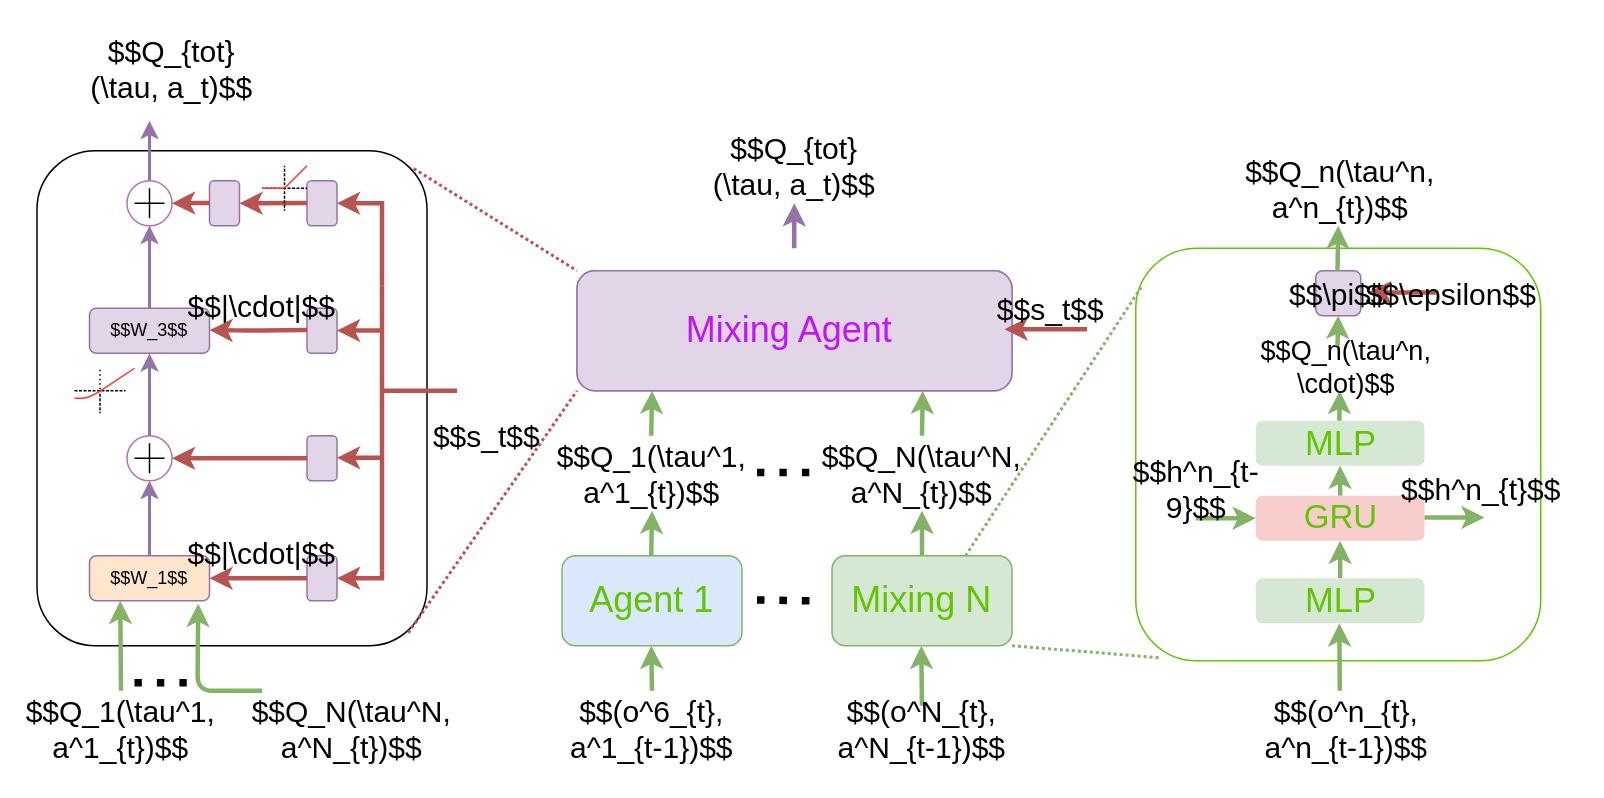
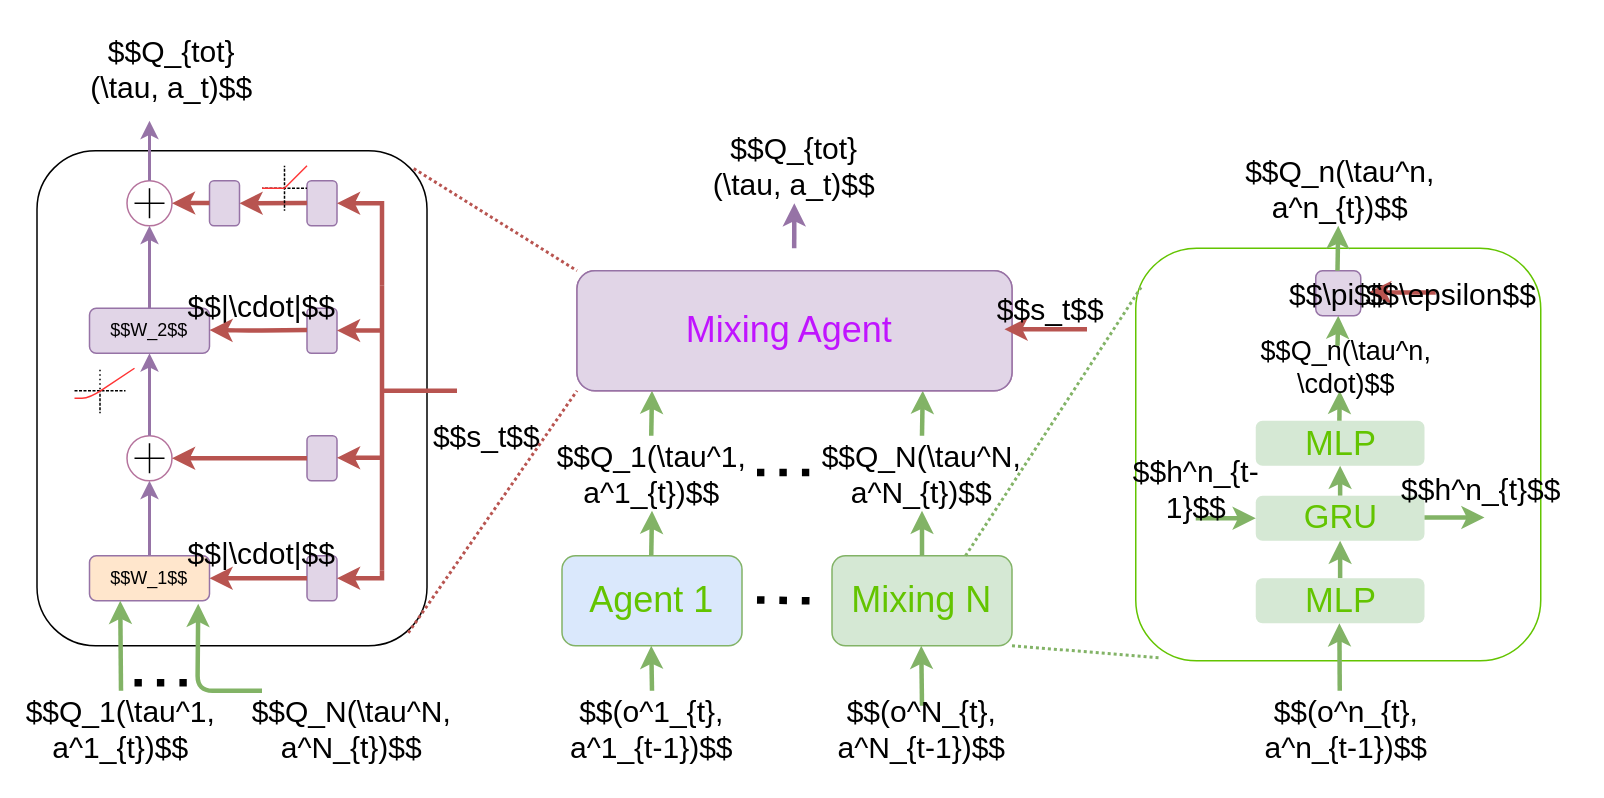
(149, 331) -> (149, 331)
(1196, 488) -> (1196, 488)
(1340, 518) -> (1340, 518)
(652, 728) -> (652, 728)
